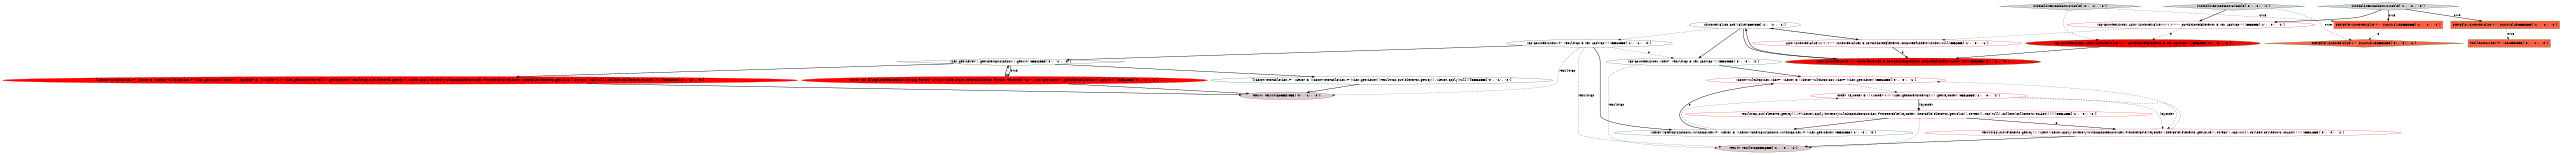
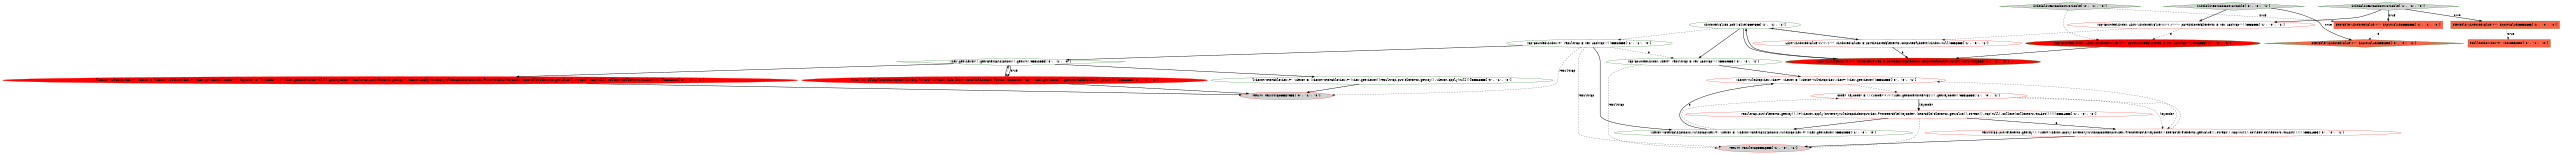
(2311, 18) -> (2311, 18)
